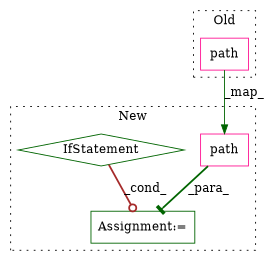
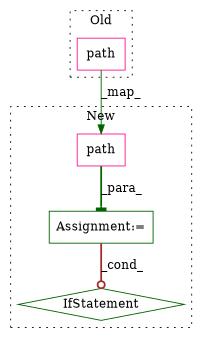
(120, 185) -> (101, 262)
